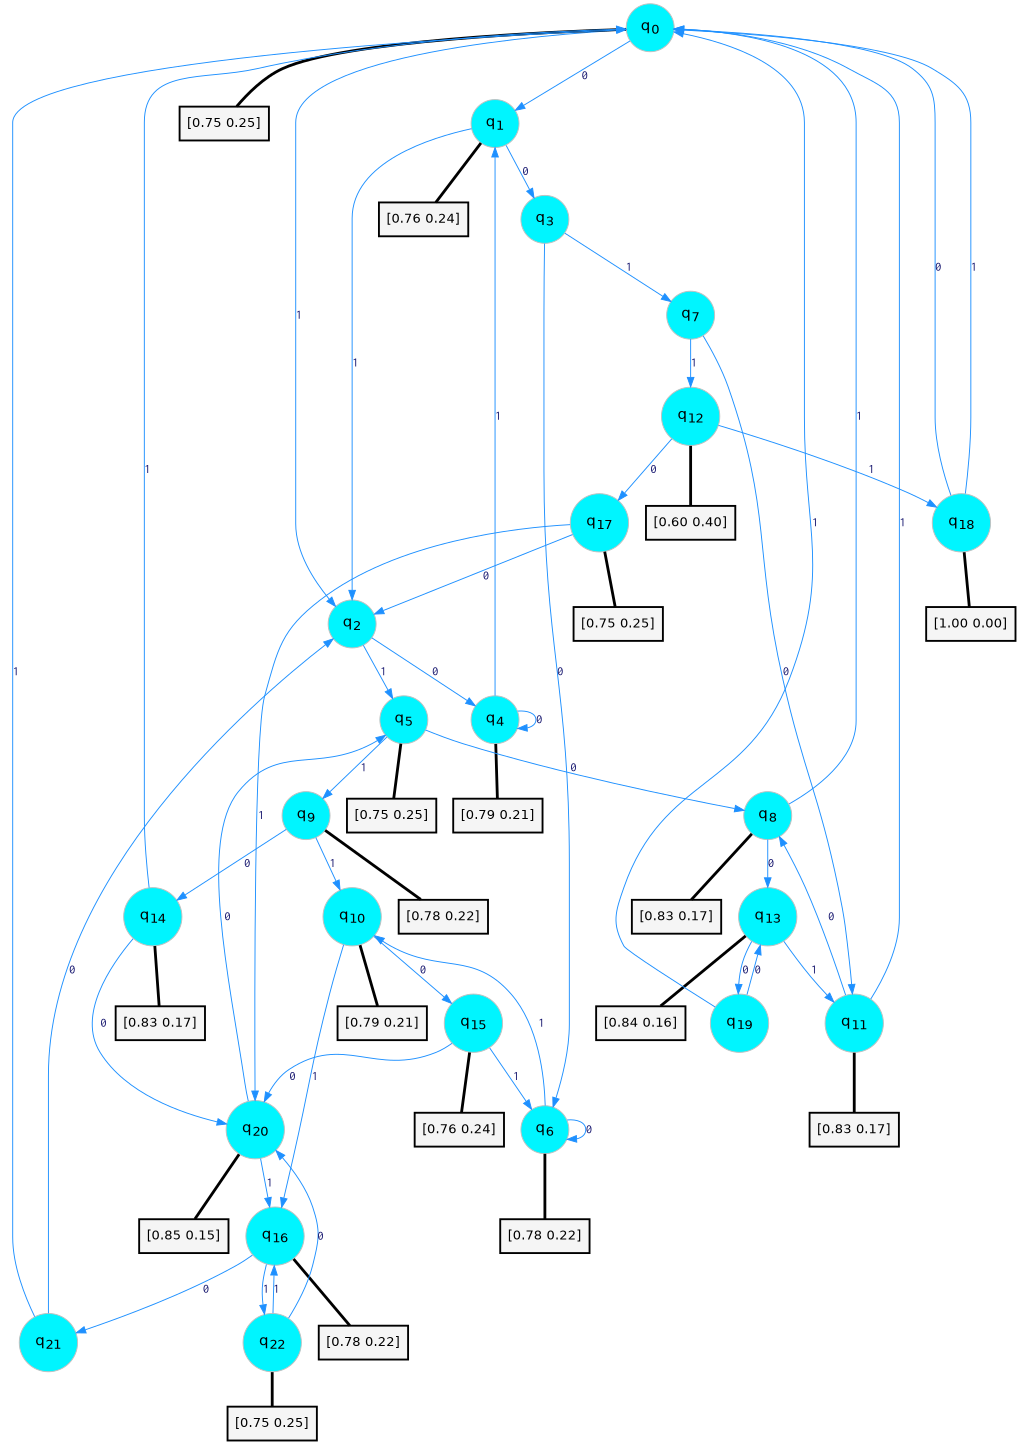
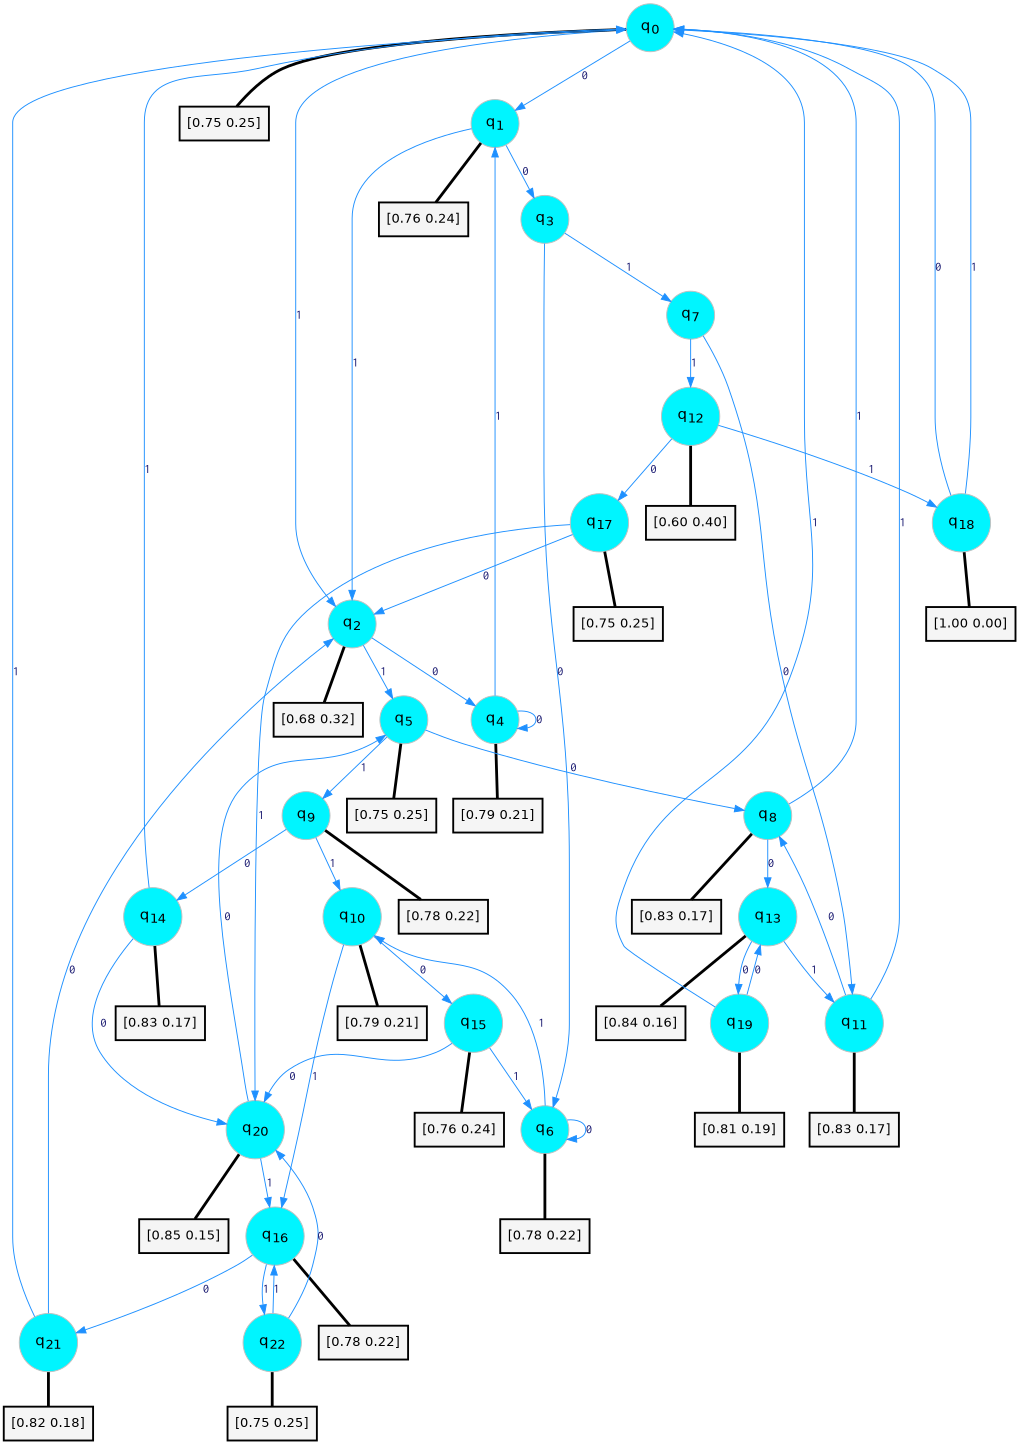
none -> (318, 720)
none -> (740, 1130)
none -> (48, 1424)
